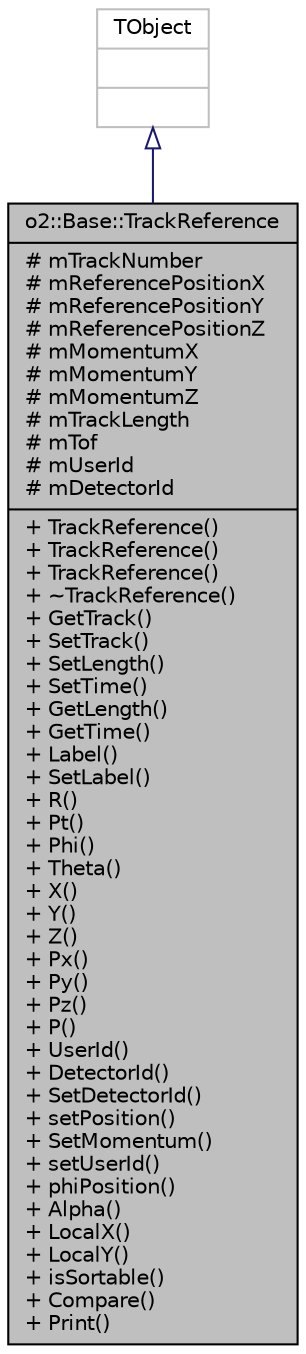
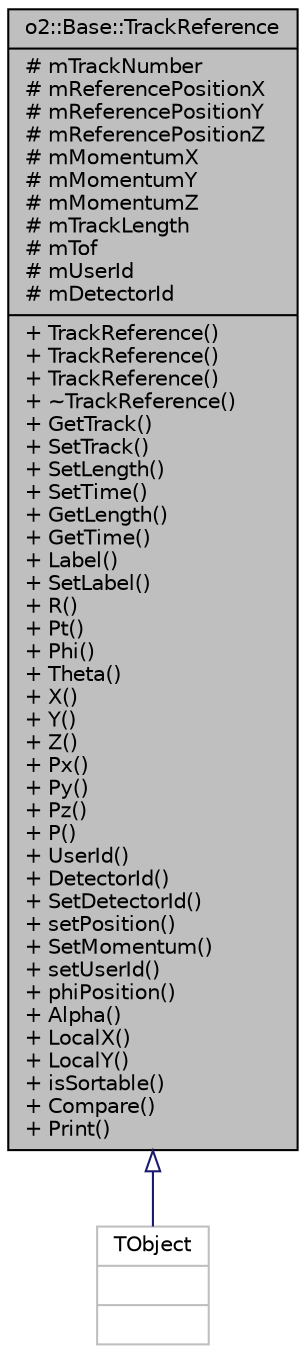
(153, 176) -> (153, 1199)
